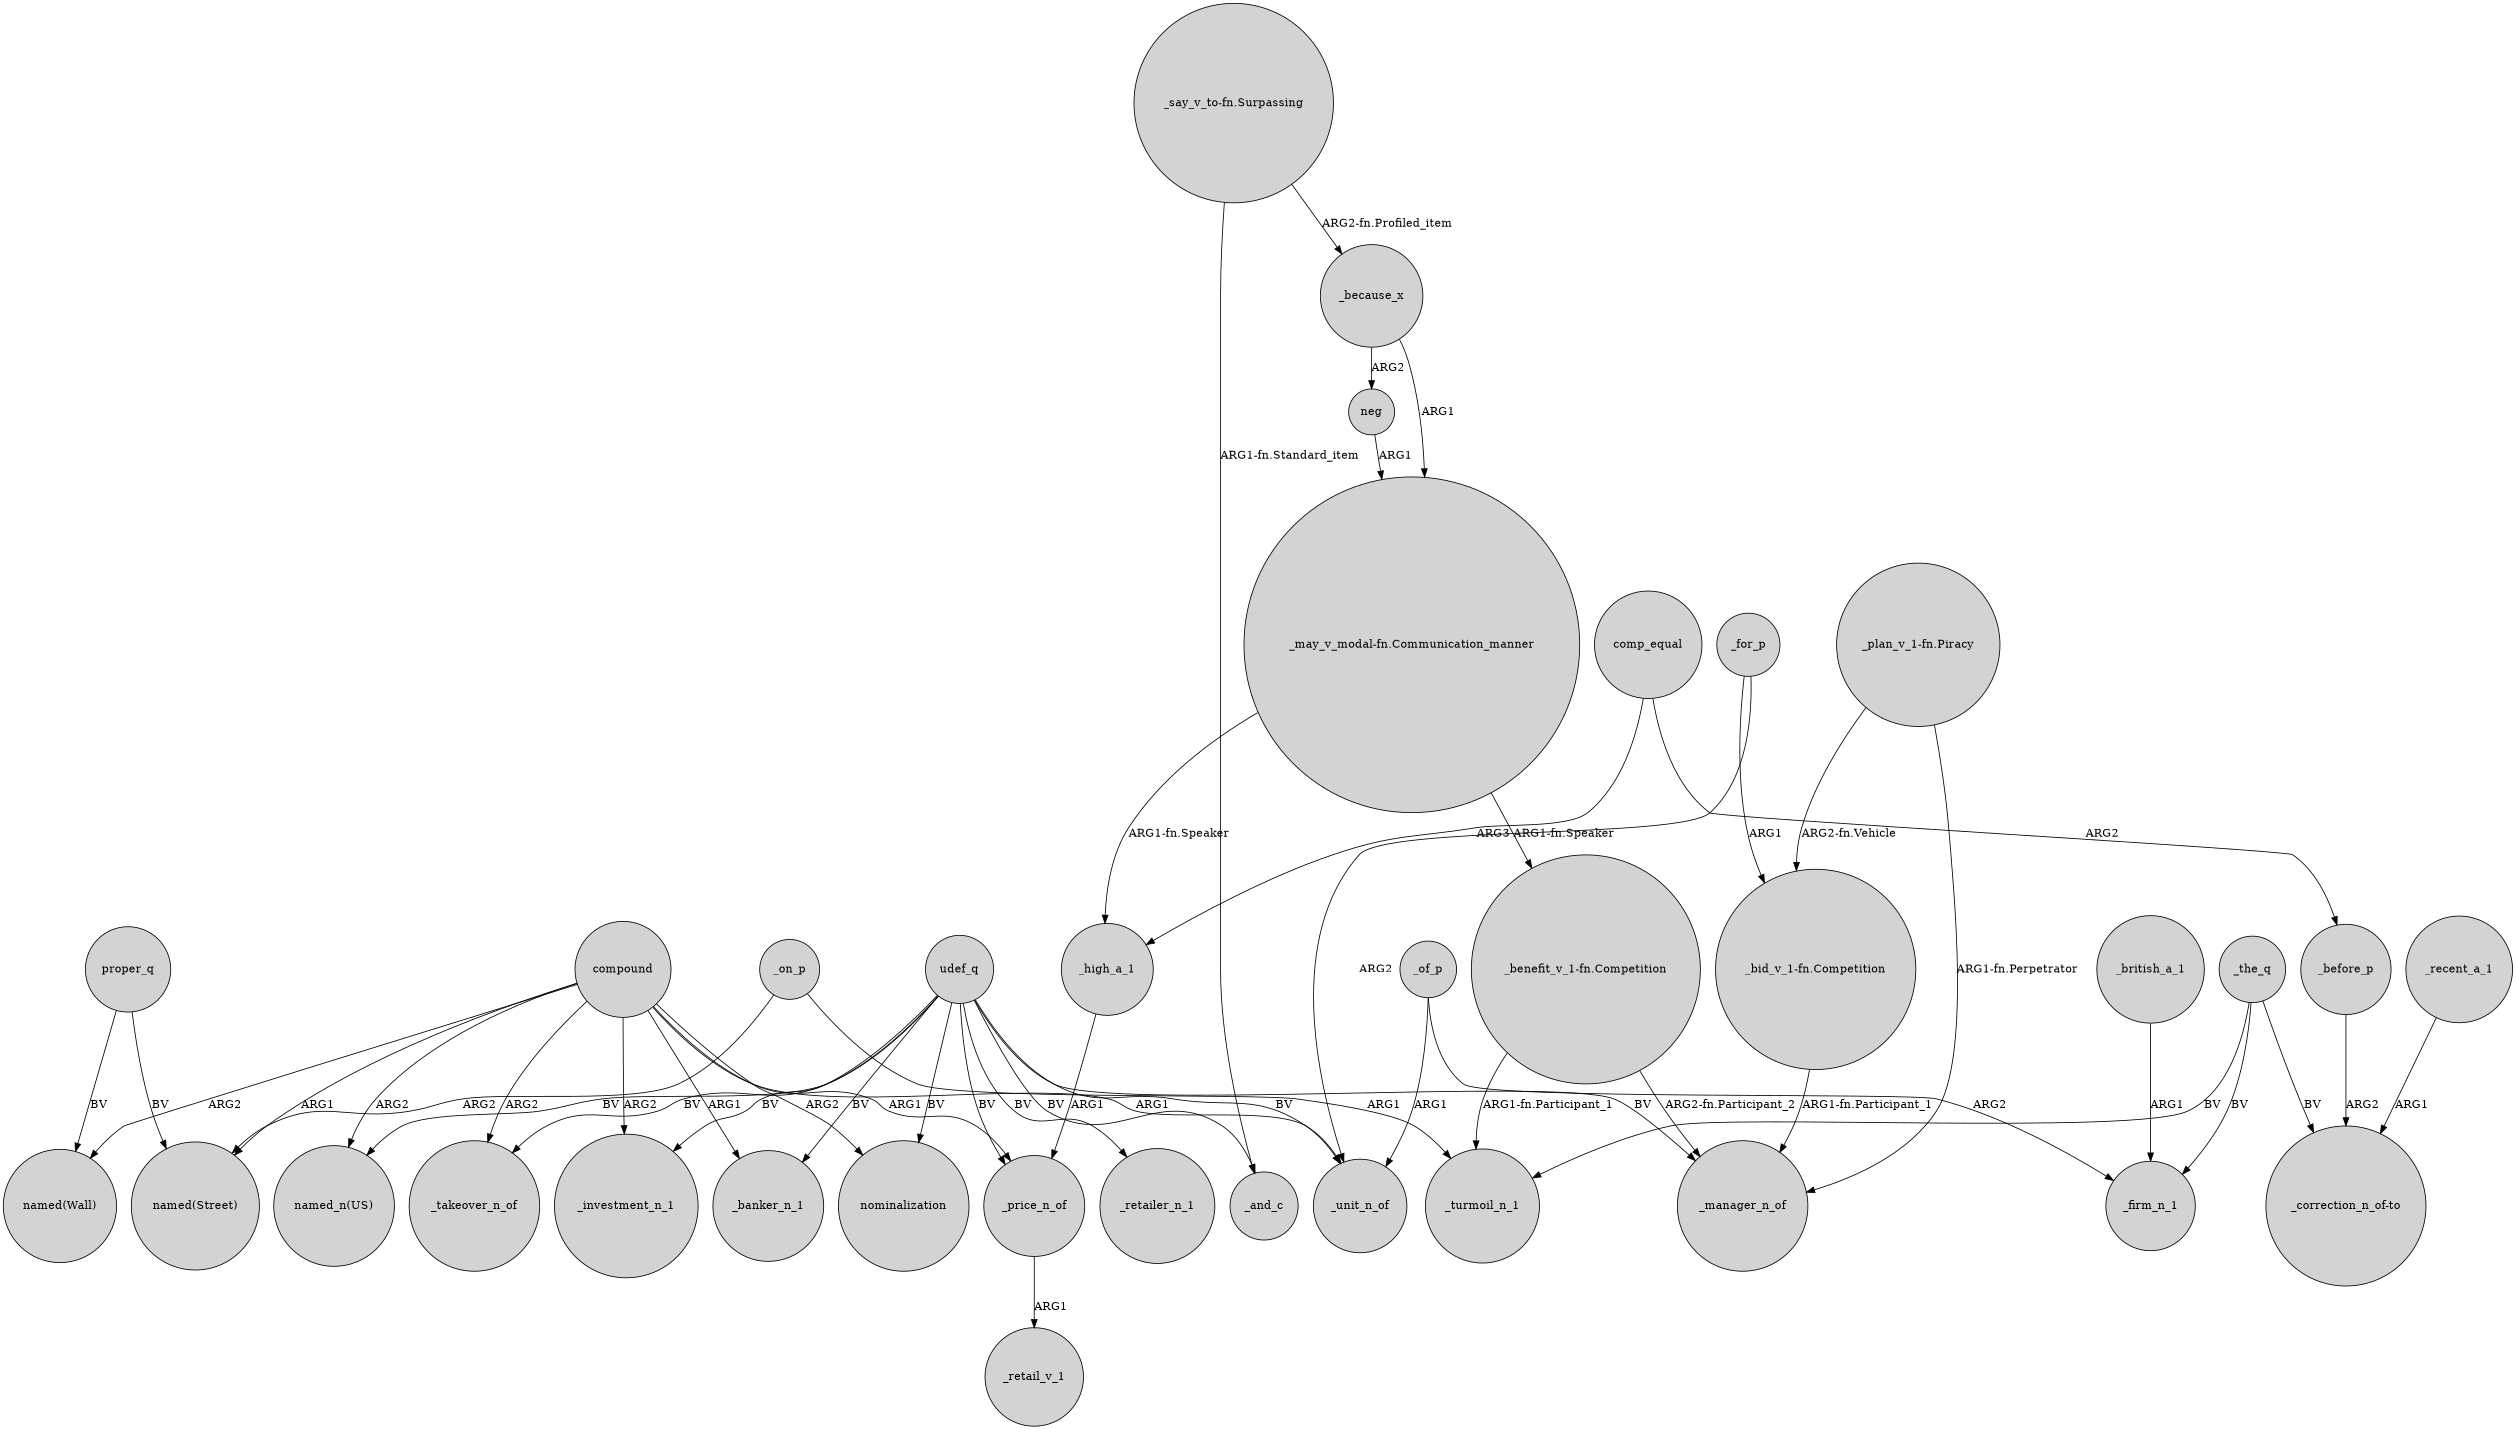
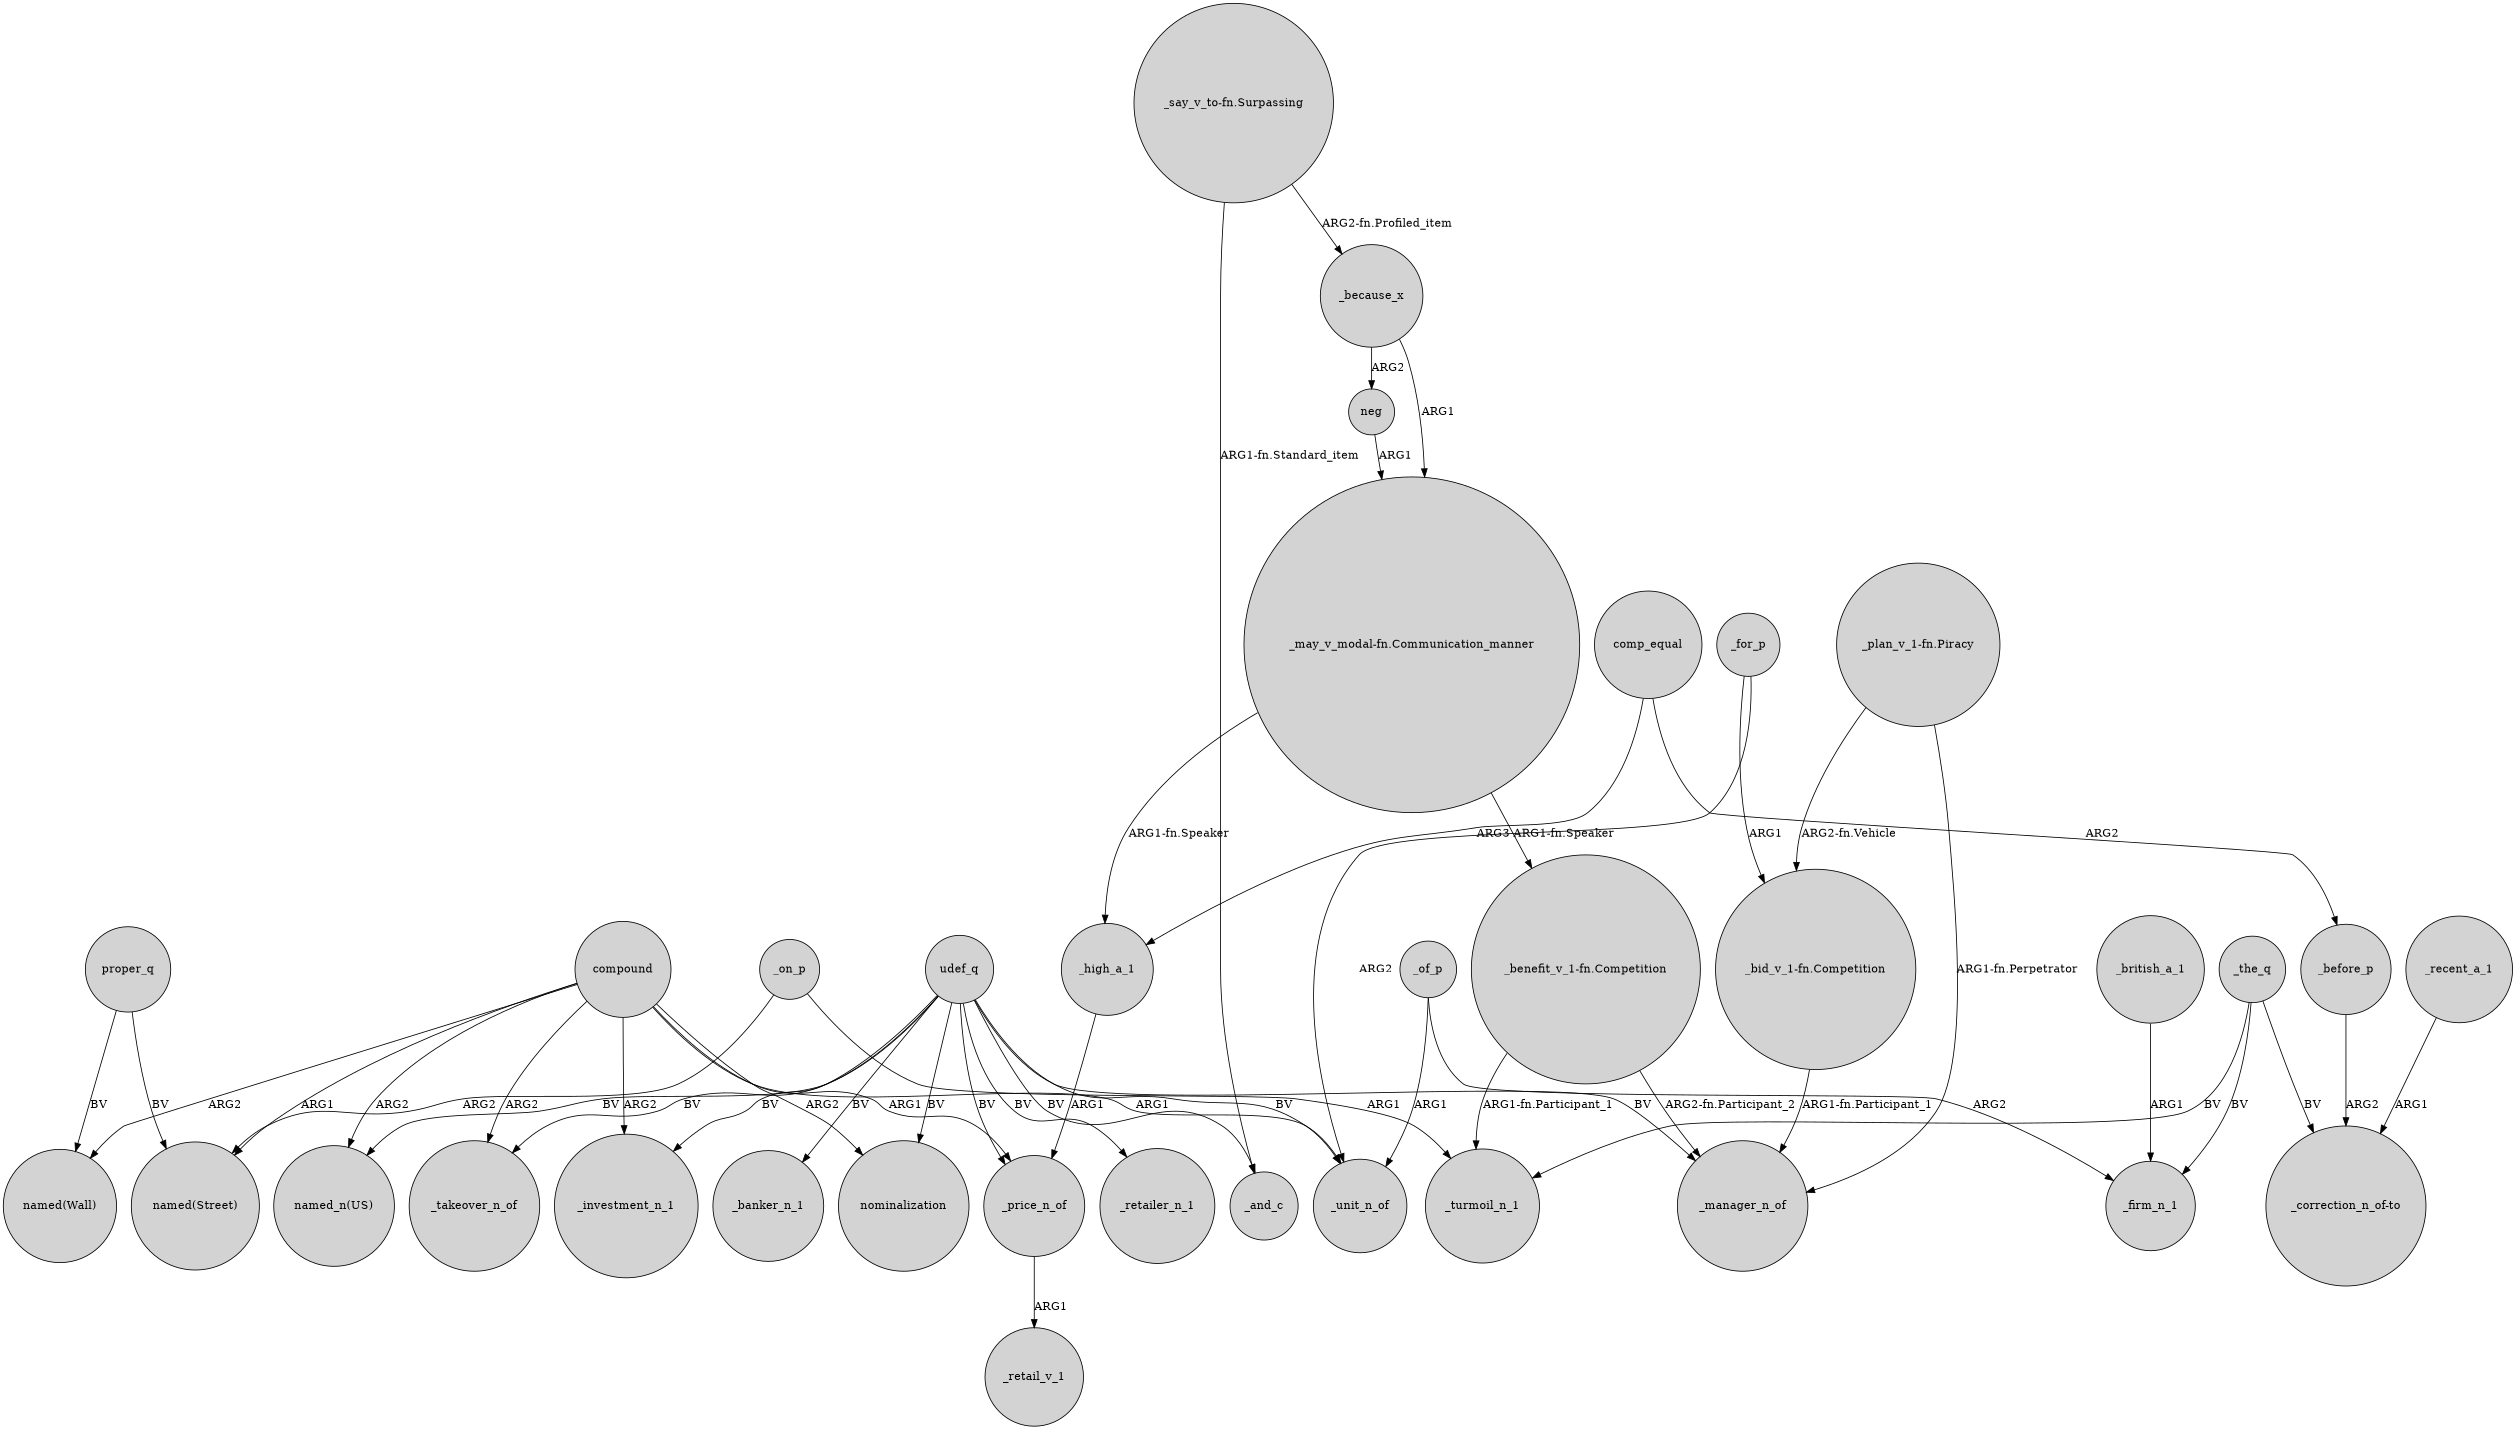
(694, 1085) -> none
